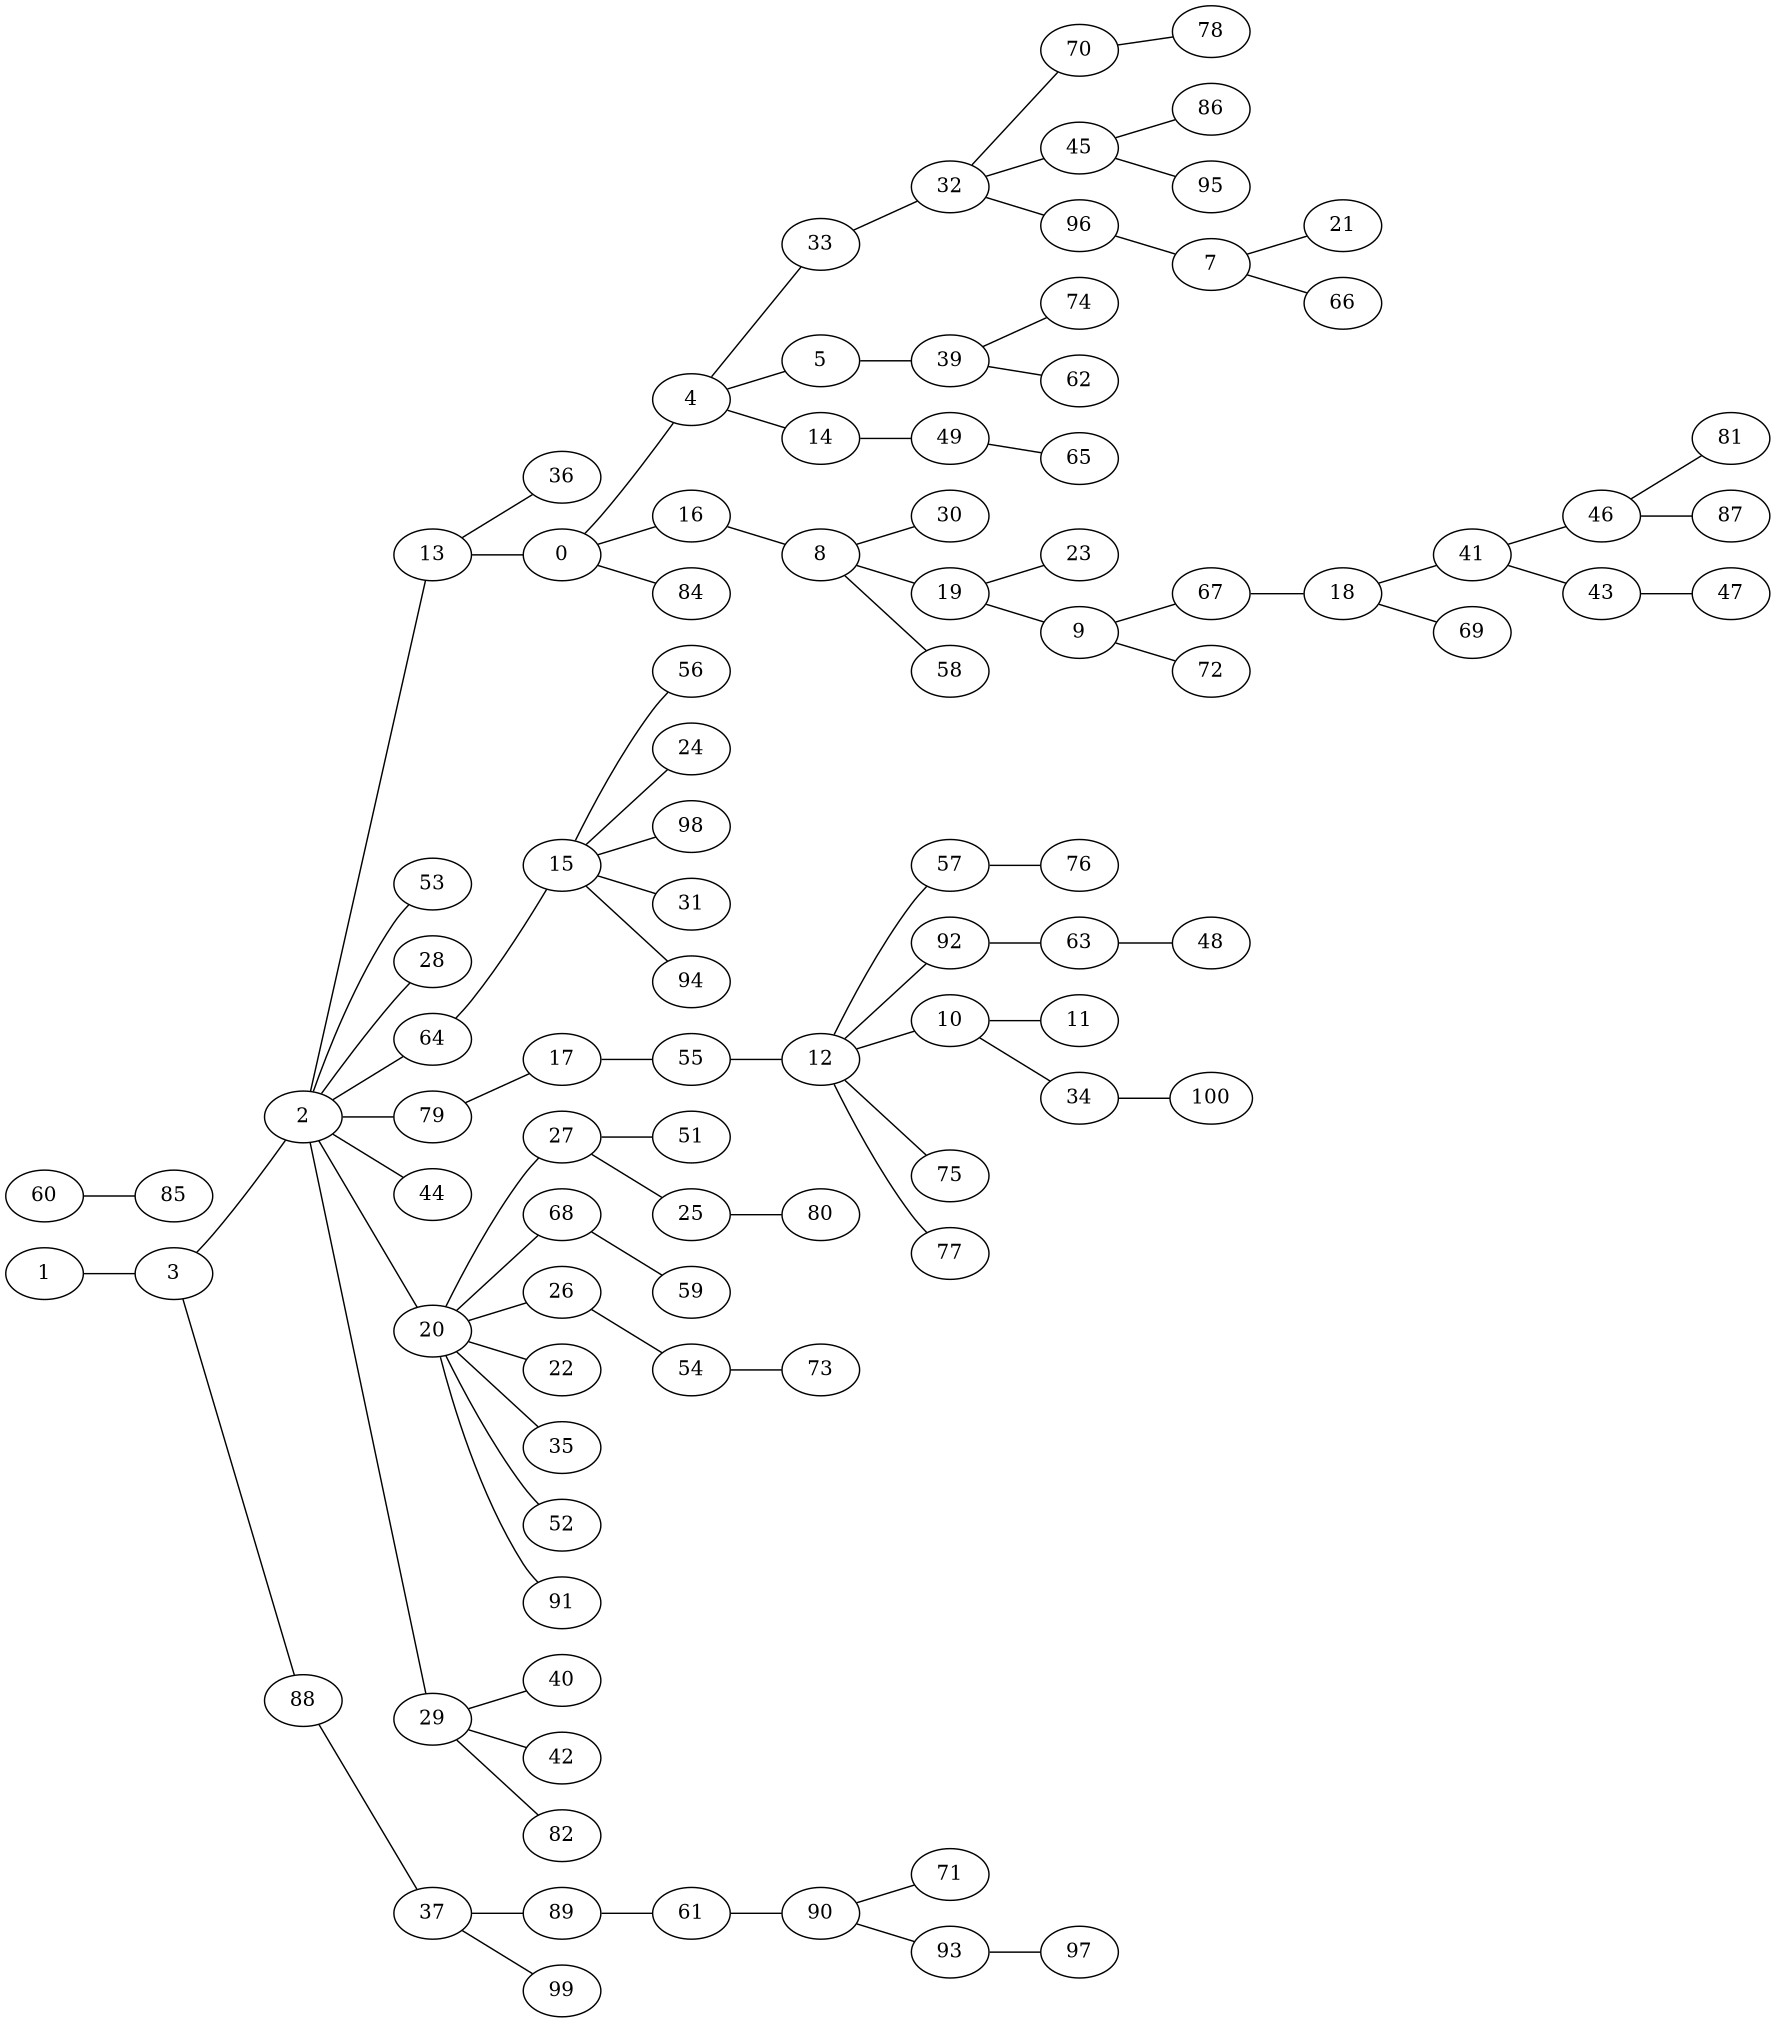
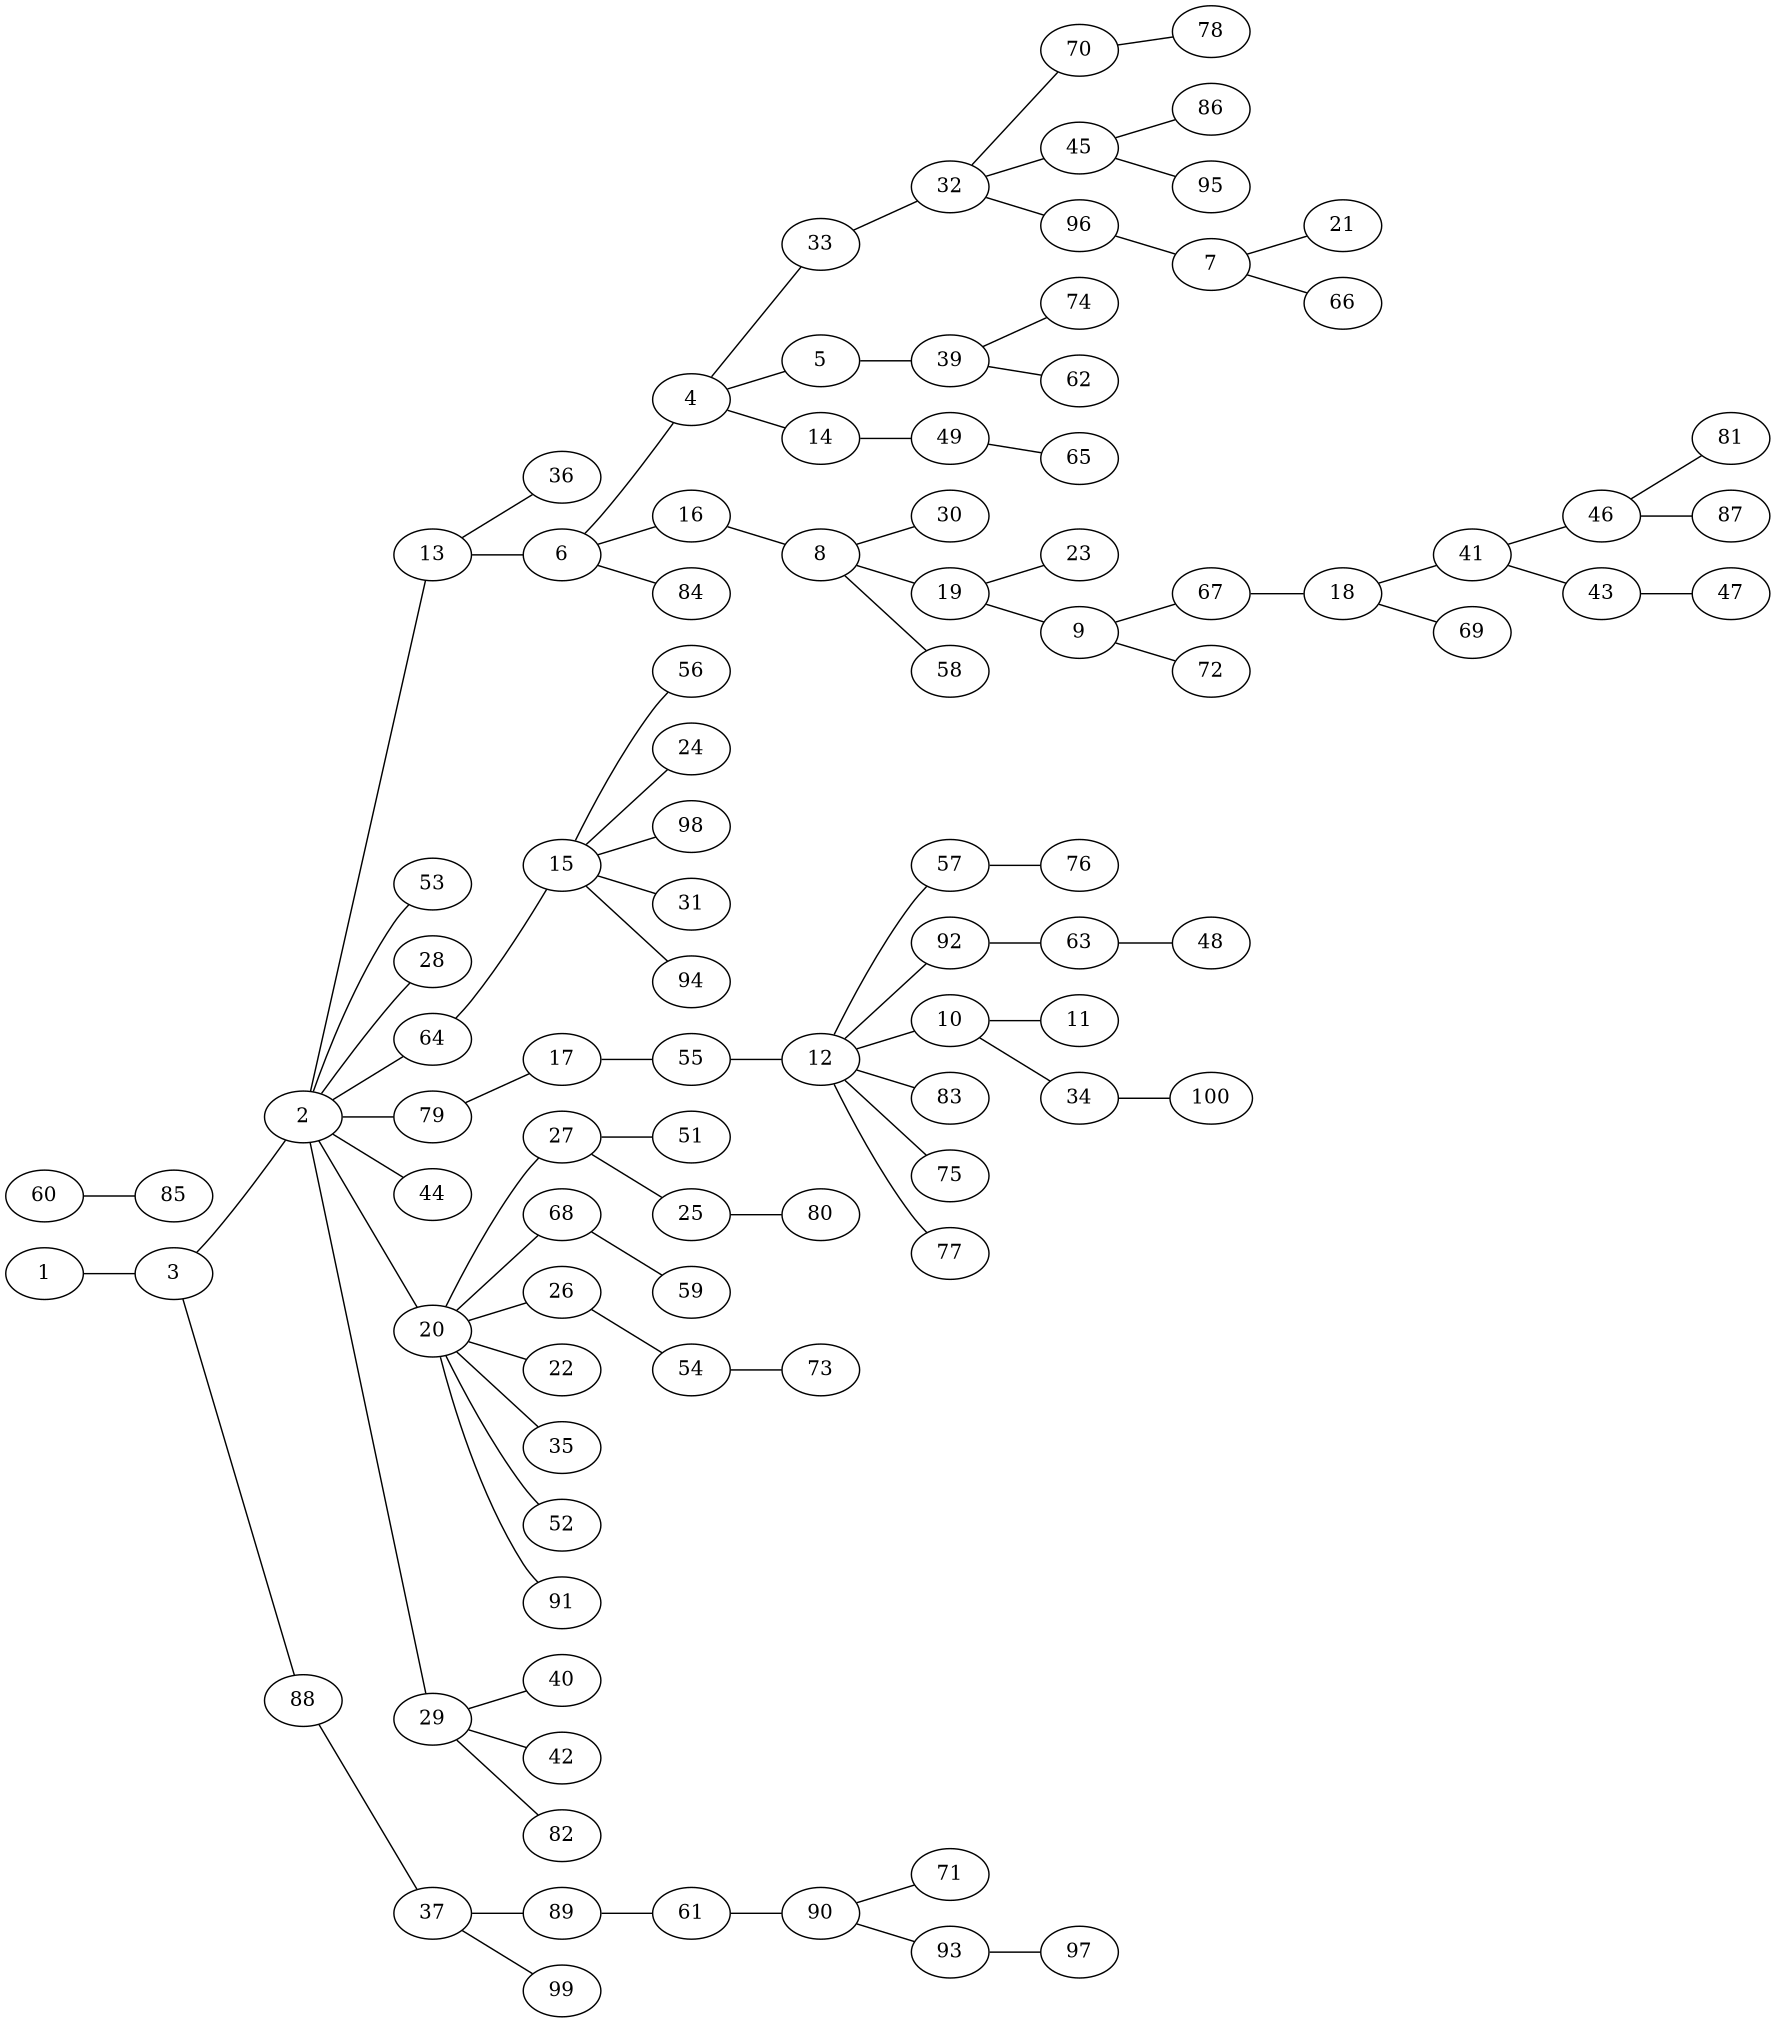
(562, 555) -> (562, 555)
none -> (950, 1098)
